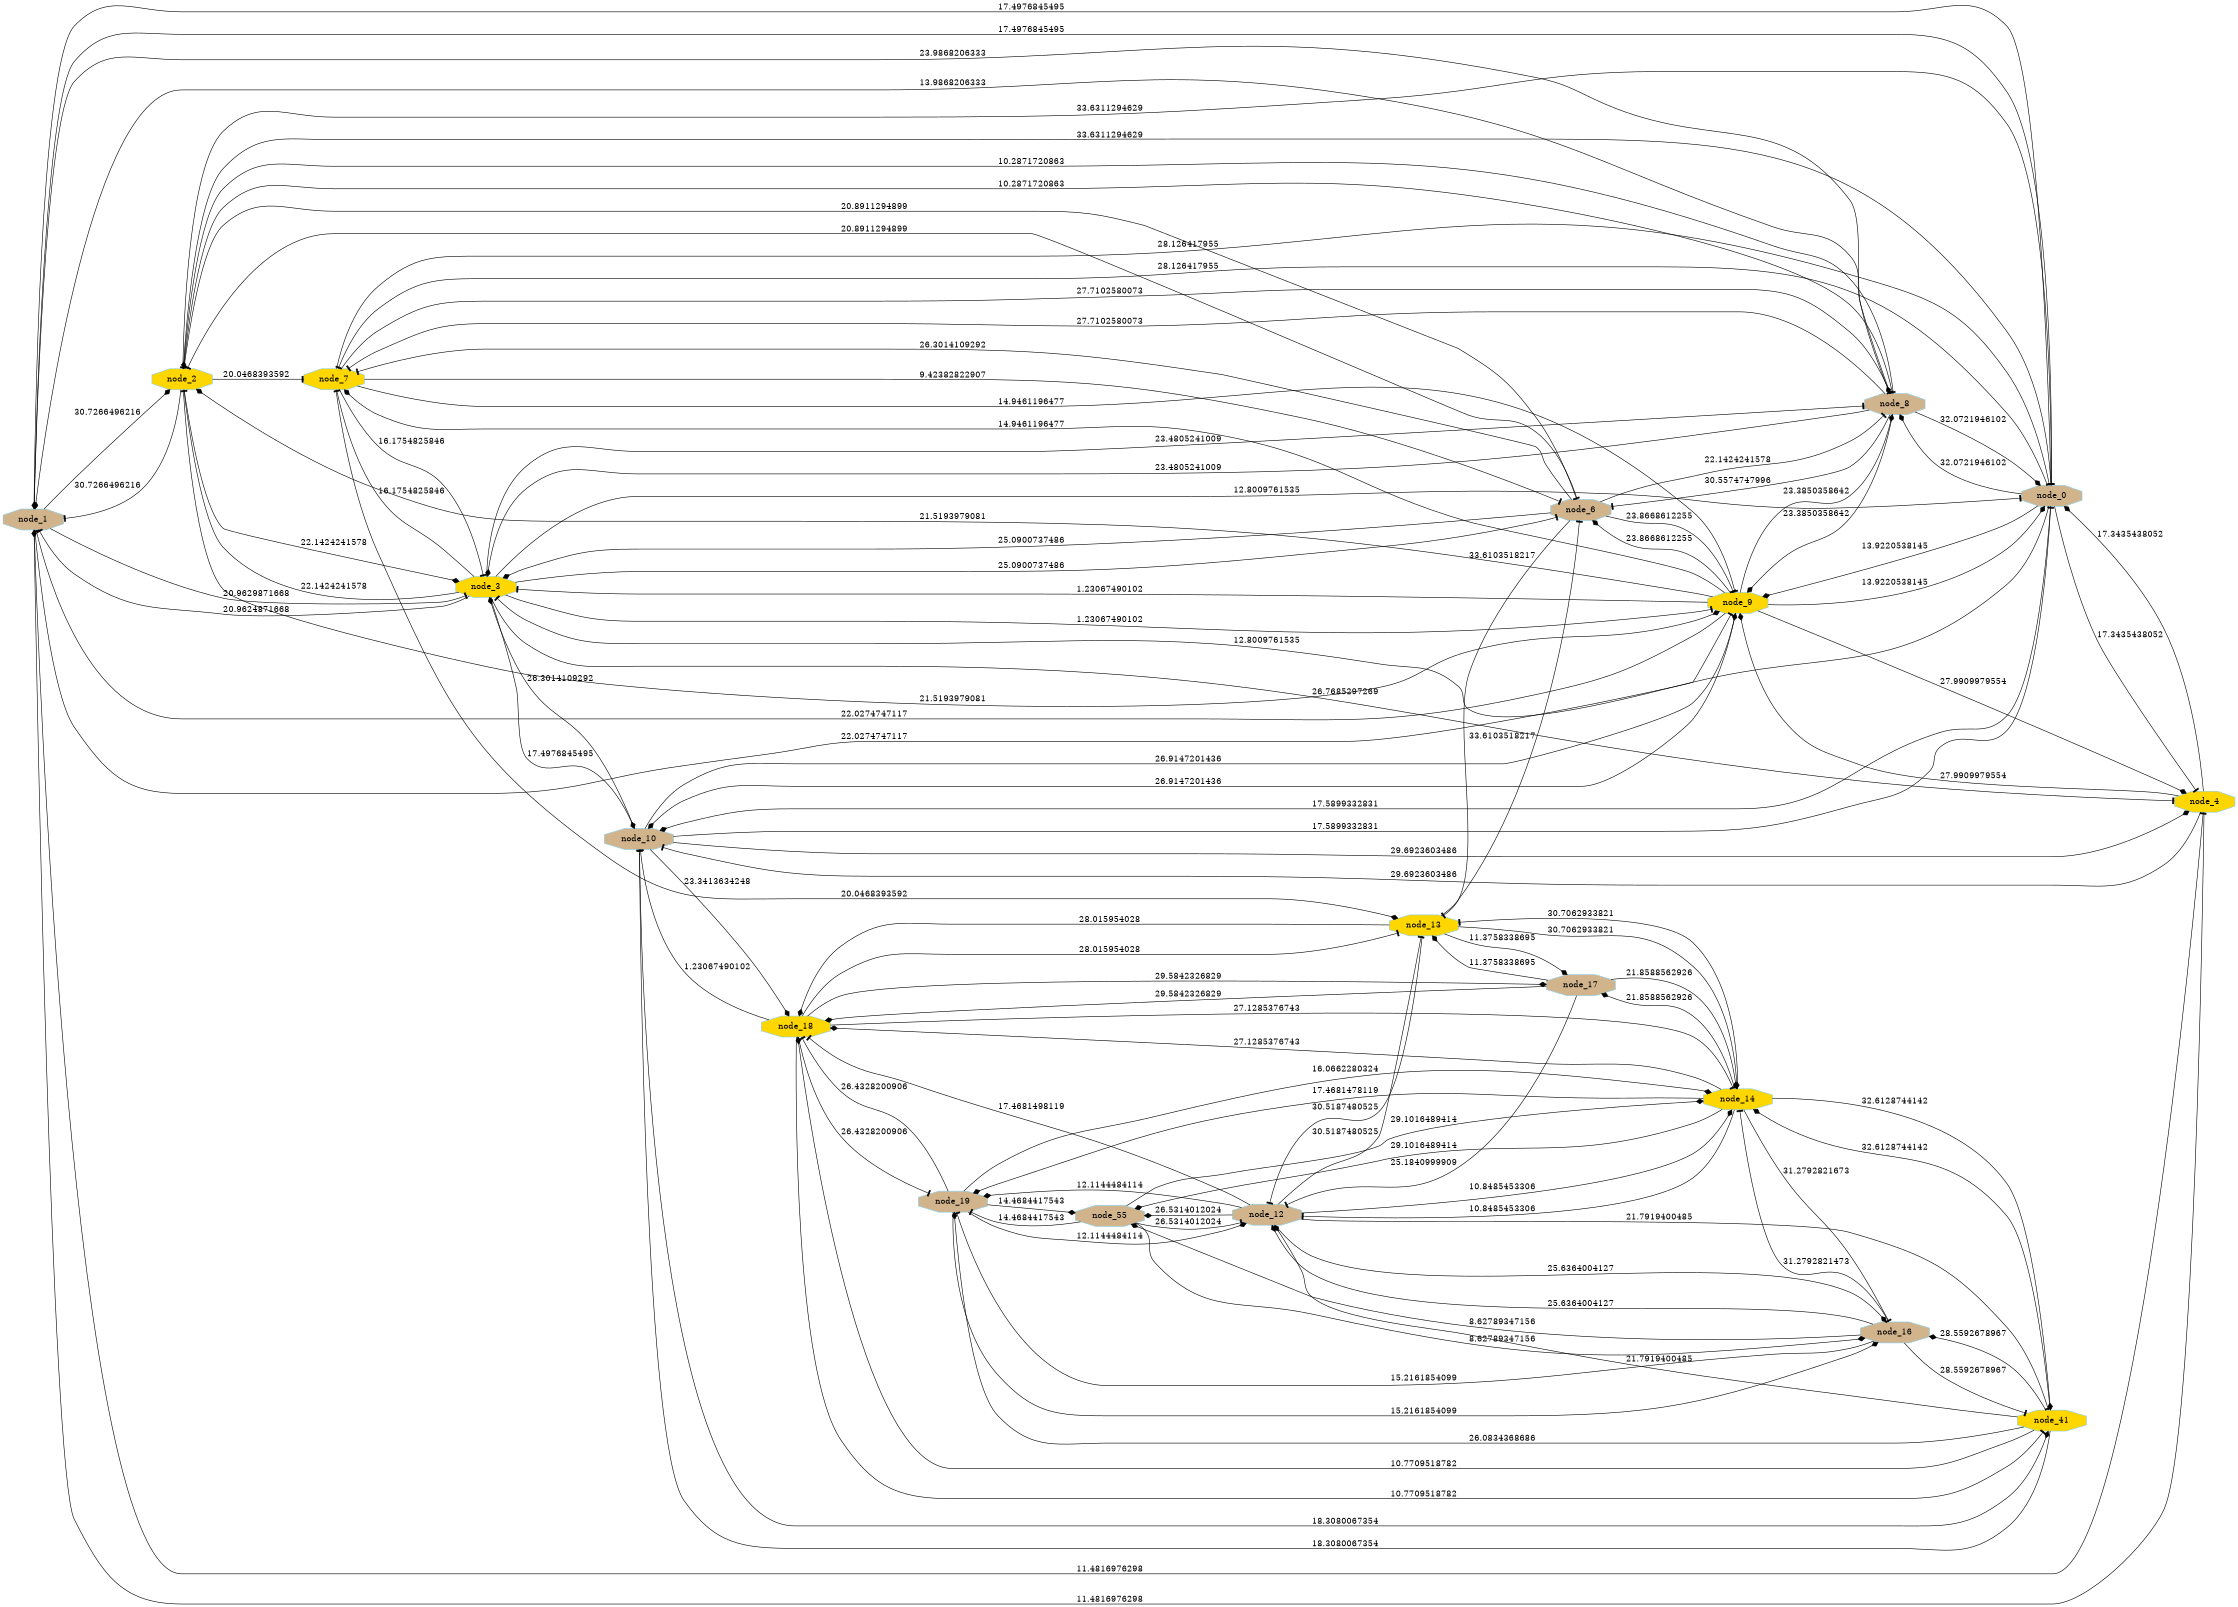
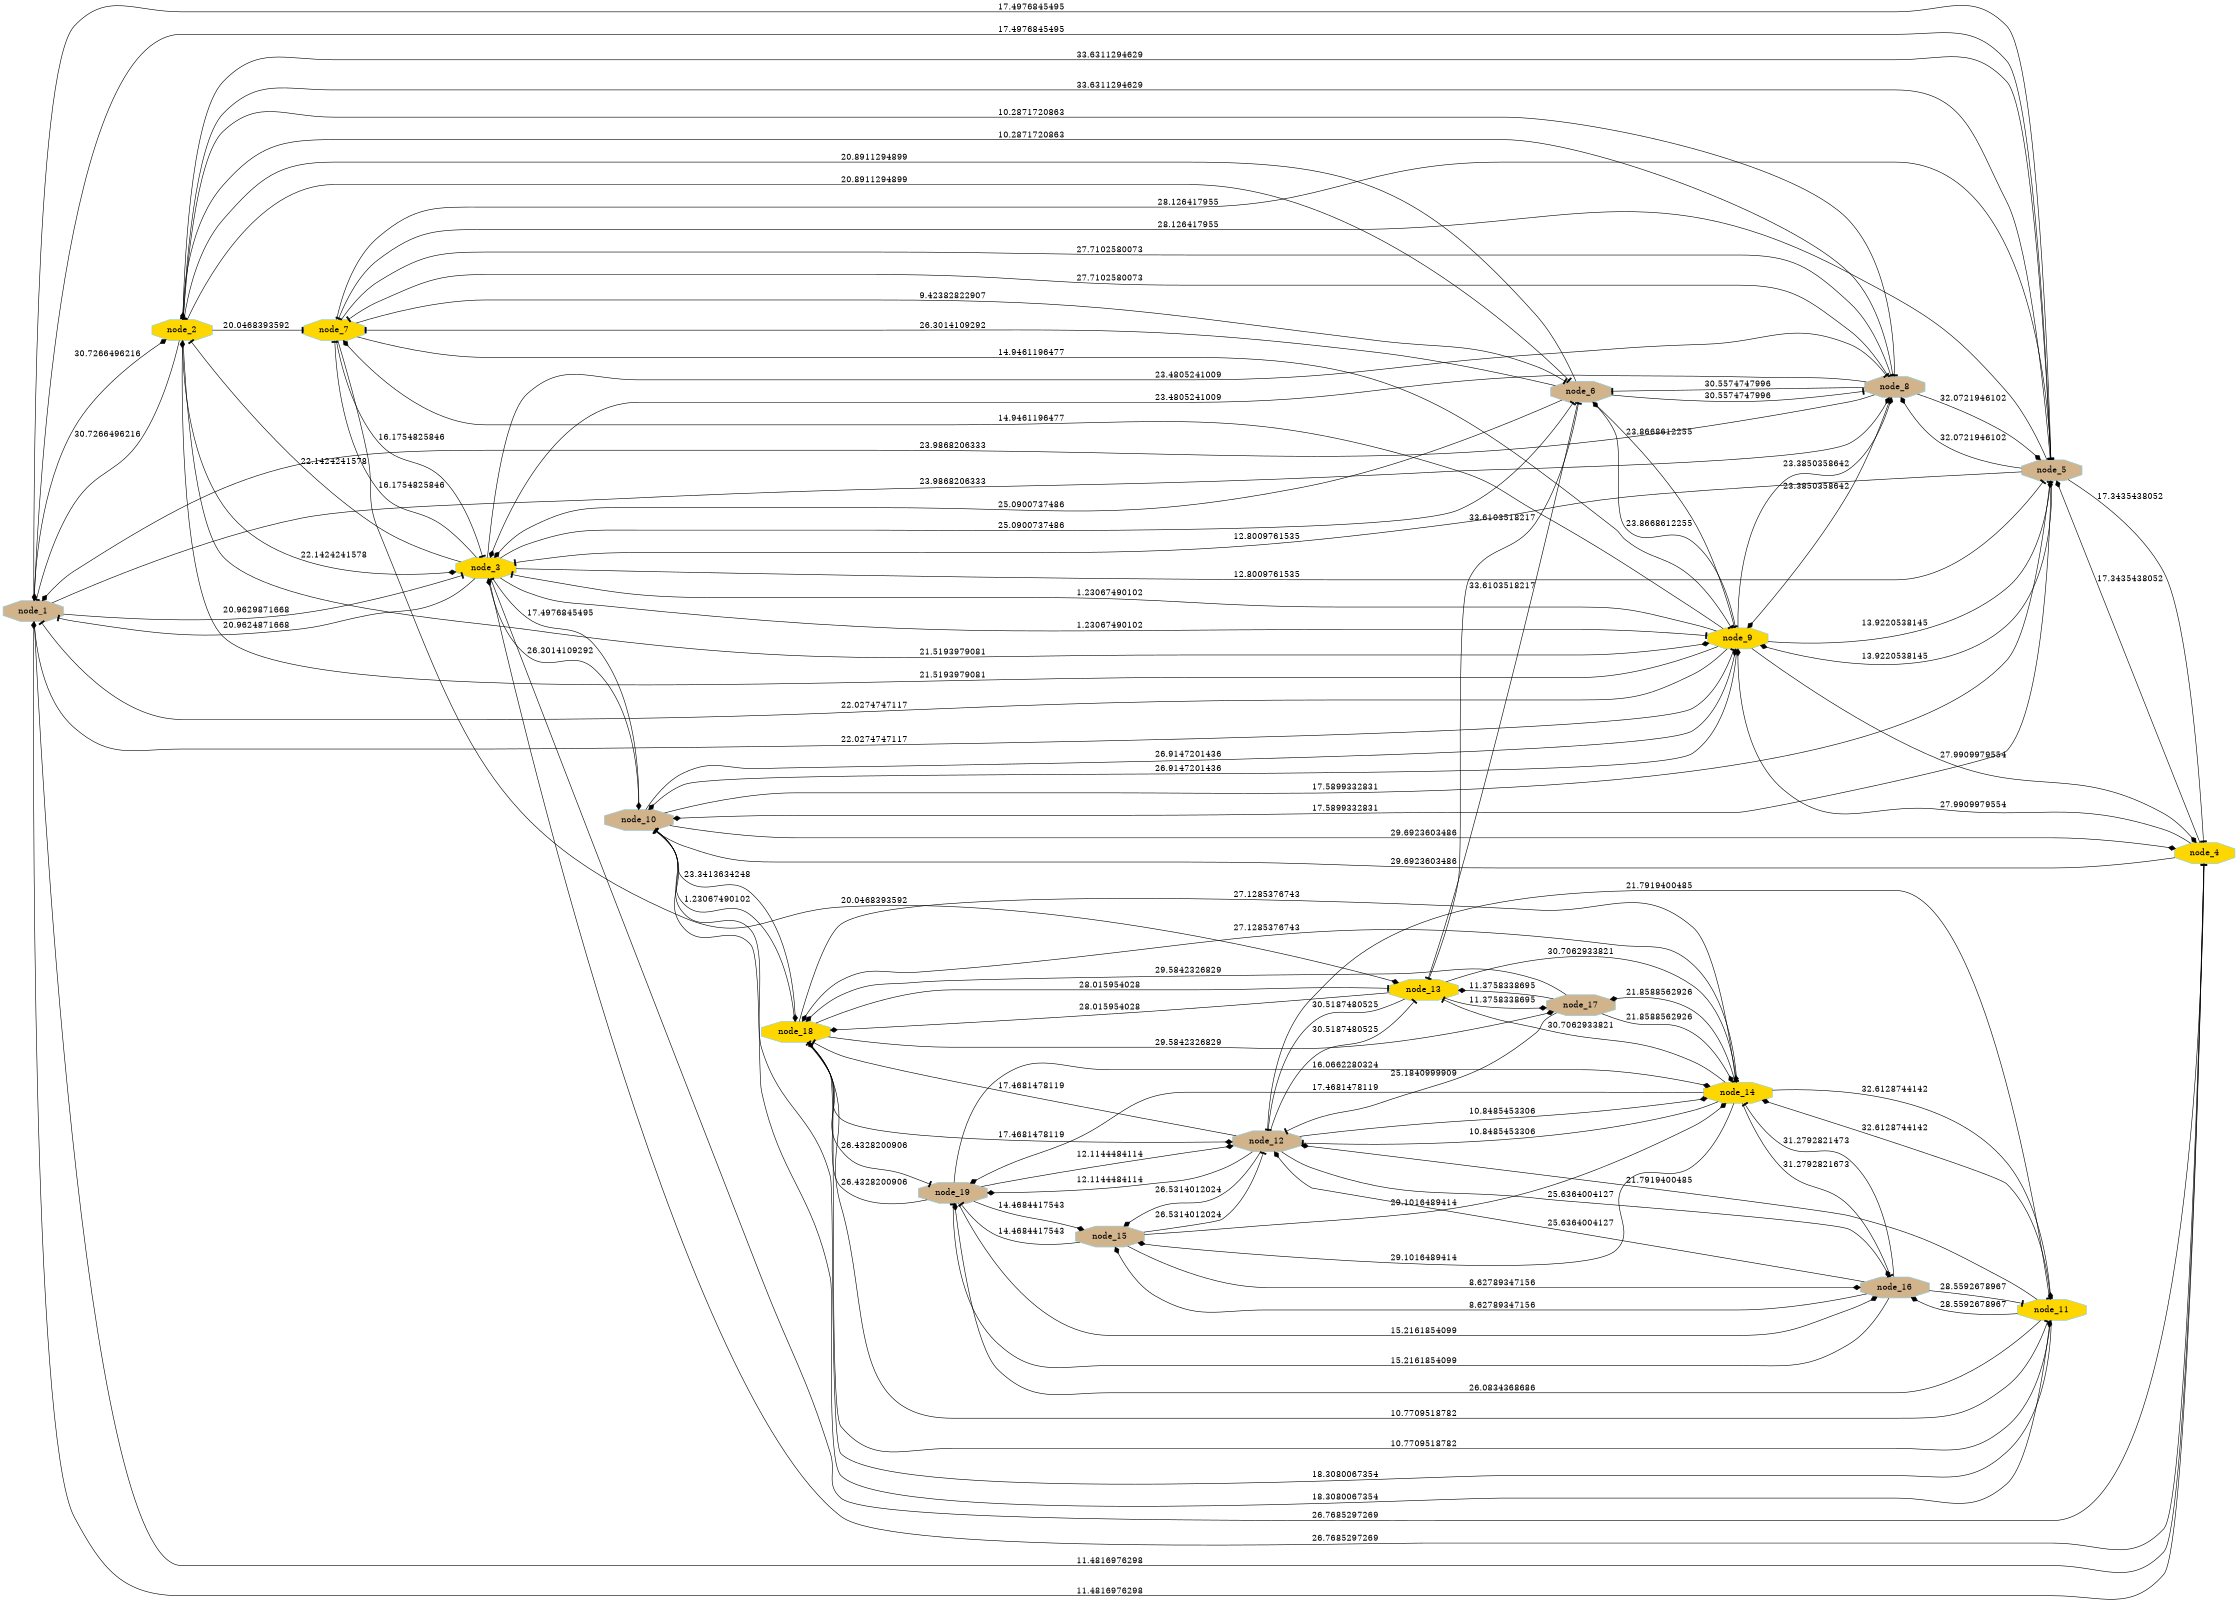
(953, 83) -> (953, 446)
(1738, 460) -> (1738, 396)
(2052, 496) -> (2052, 470)
(1031, 1107) -> (1031, 1086)
none -> (988, 1139)
(1110, 1216) -> (1110, 1237)
(2052, 1421) -> (2052, 1310)
none -> (1304, 1520)
